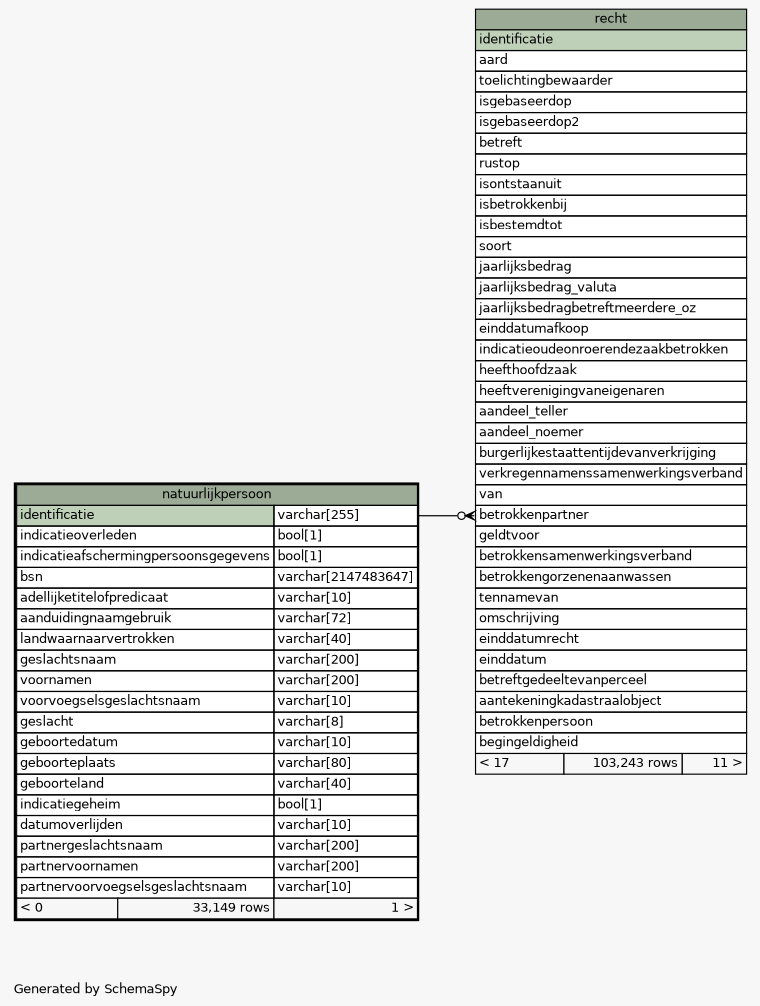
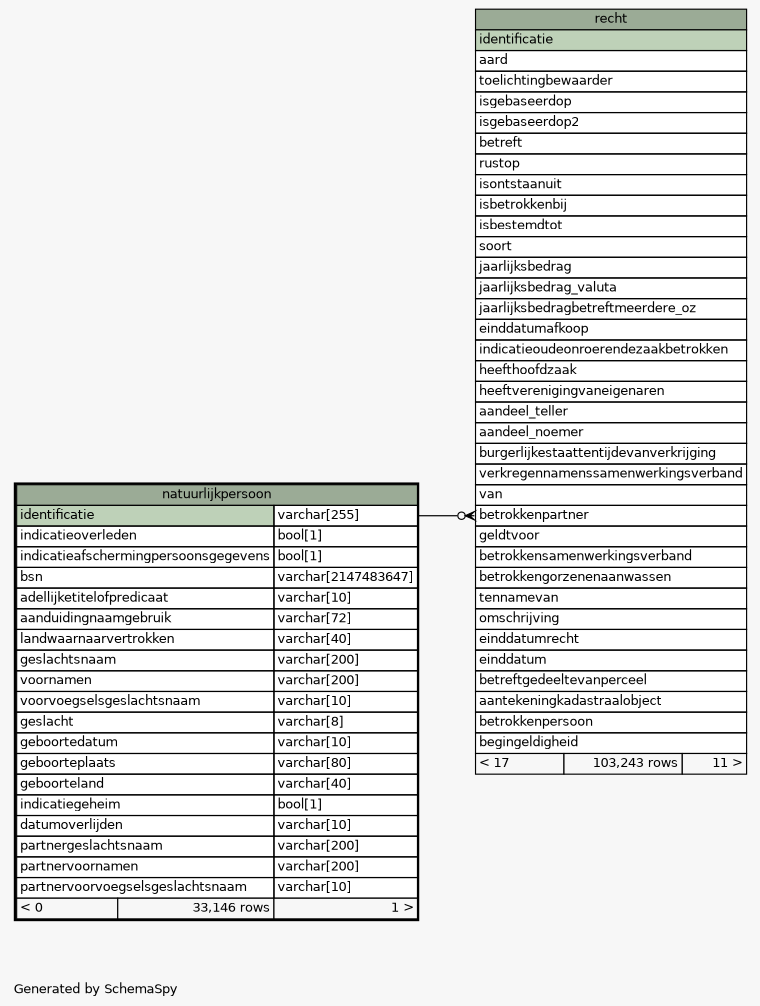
(231, 908) -> (231, 908)
